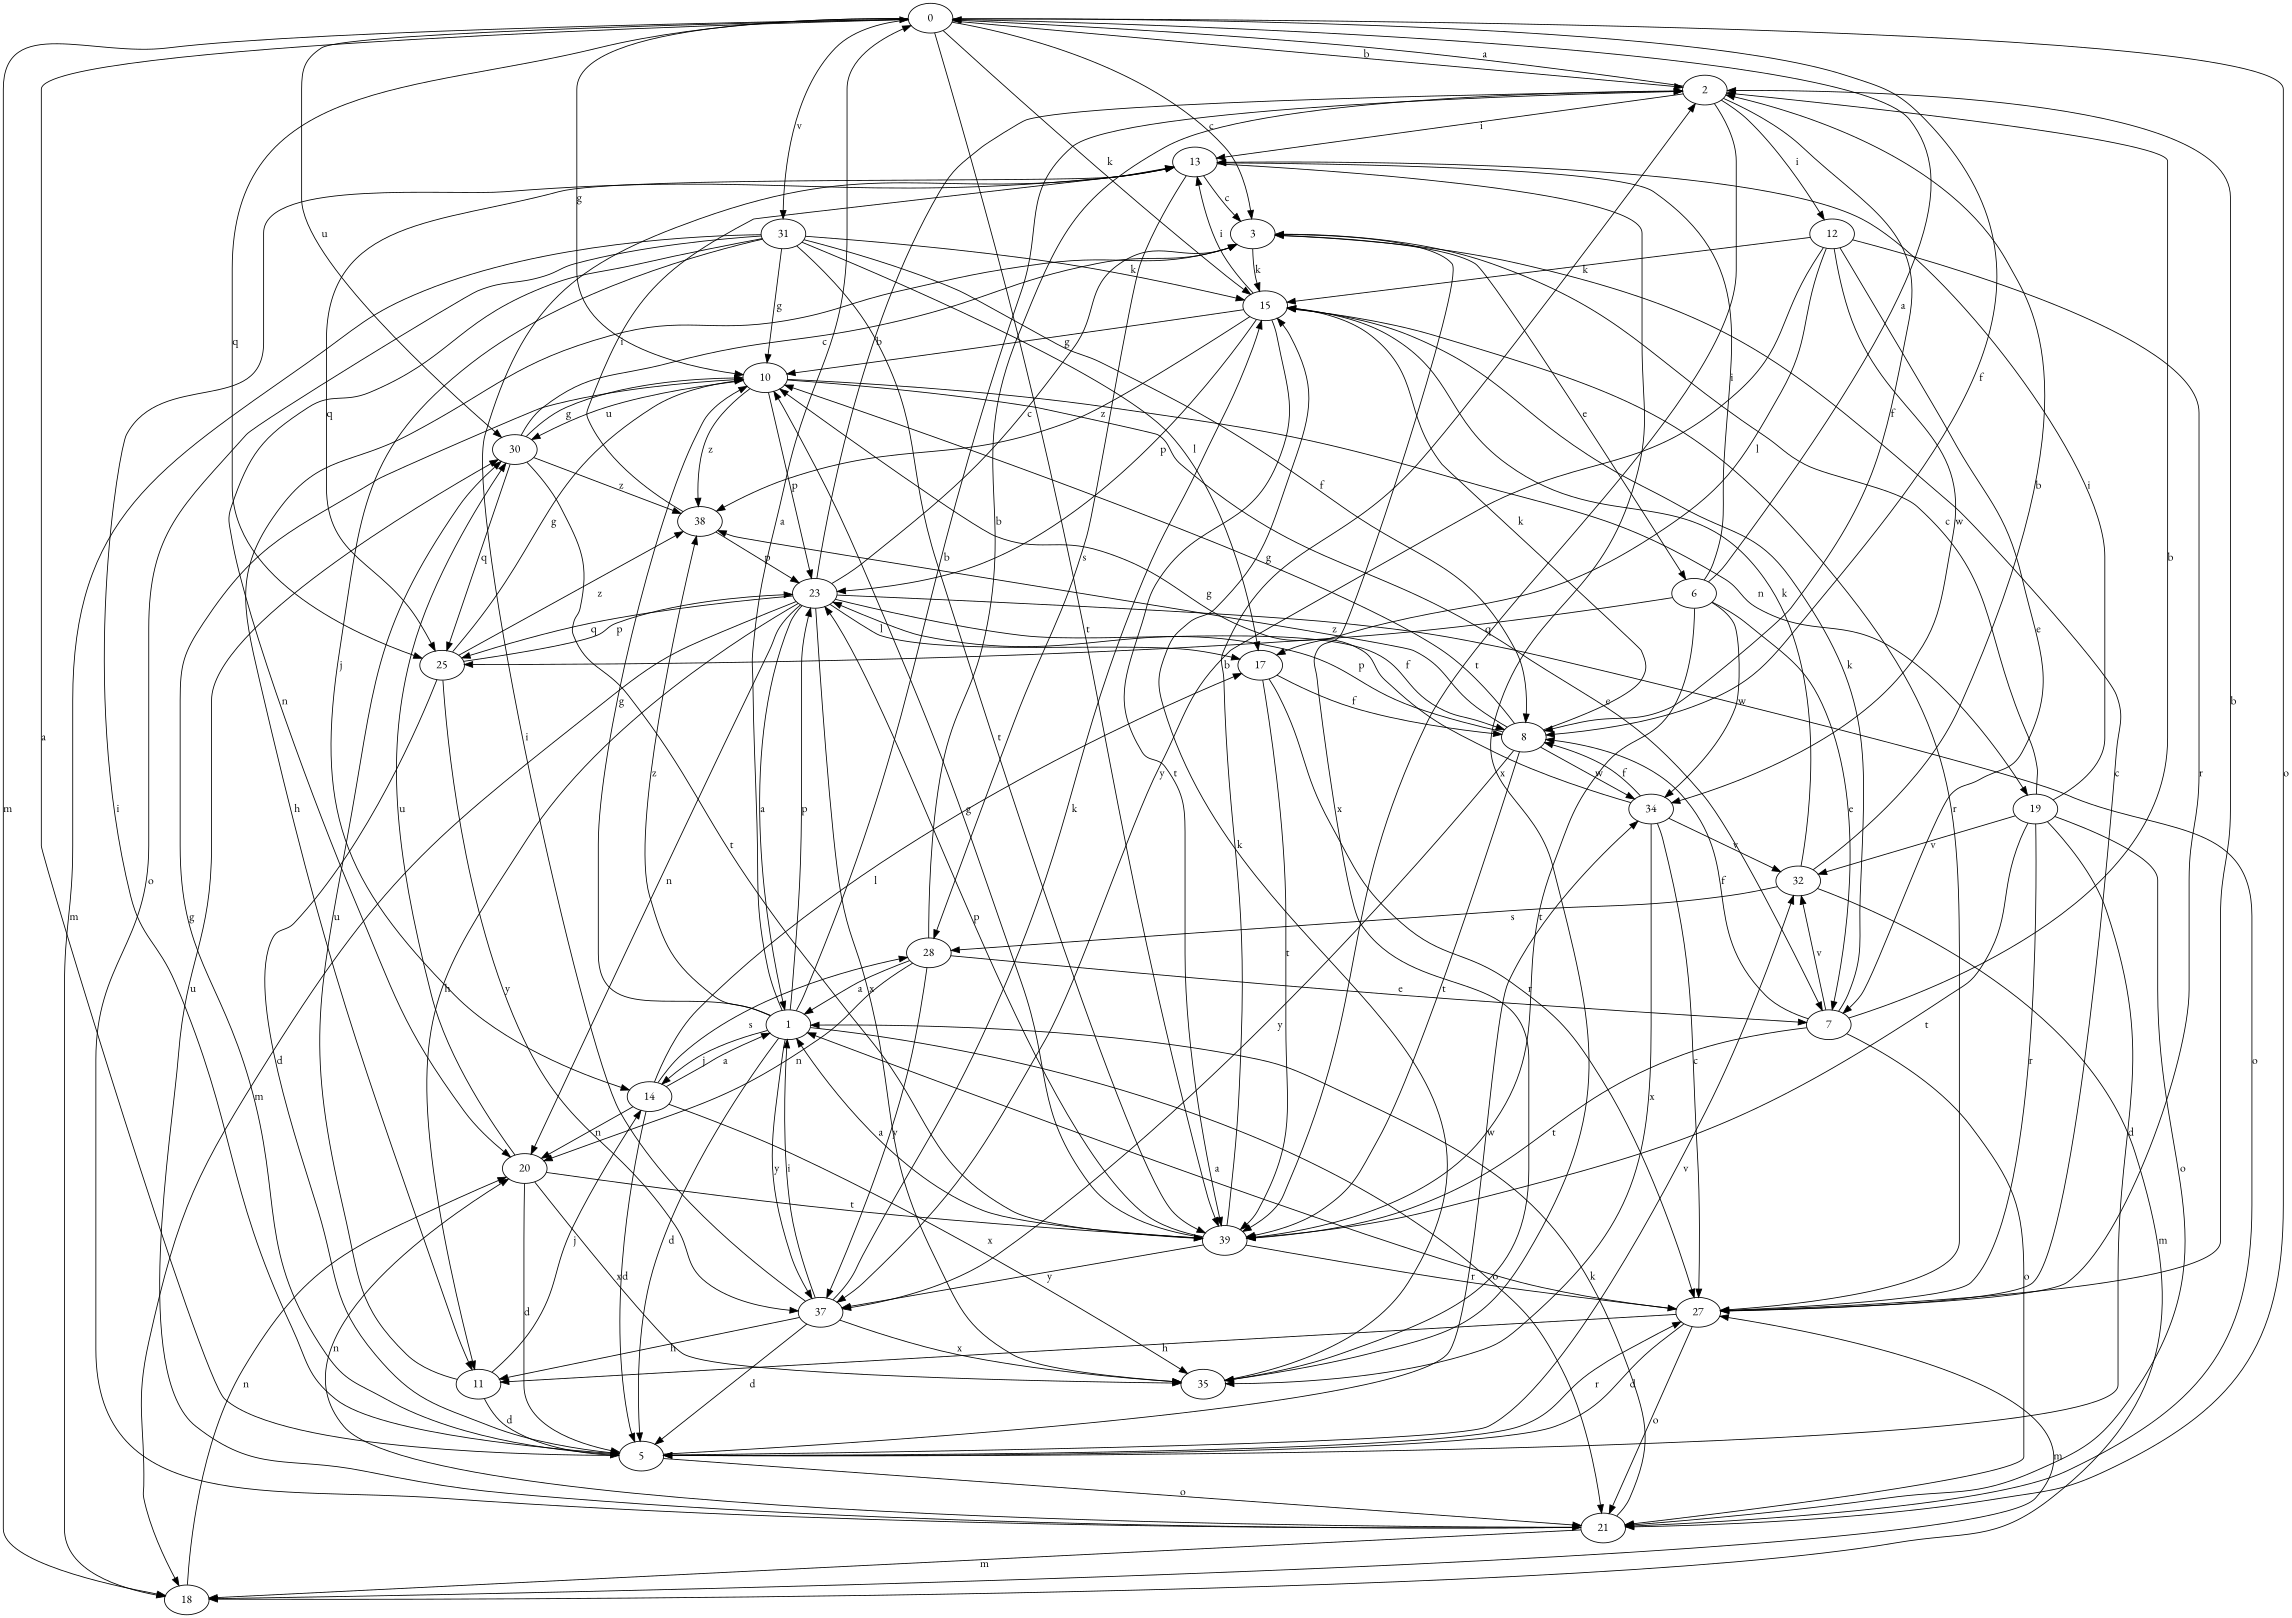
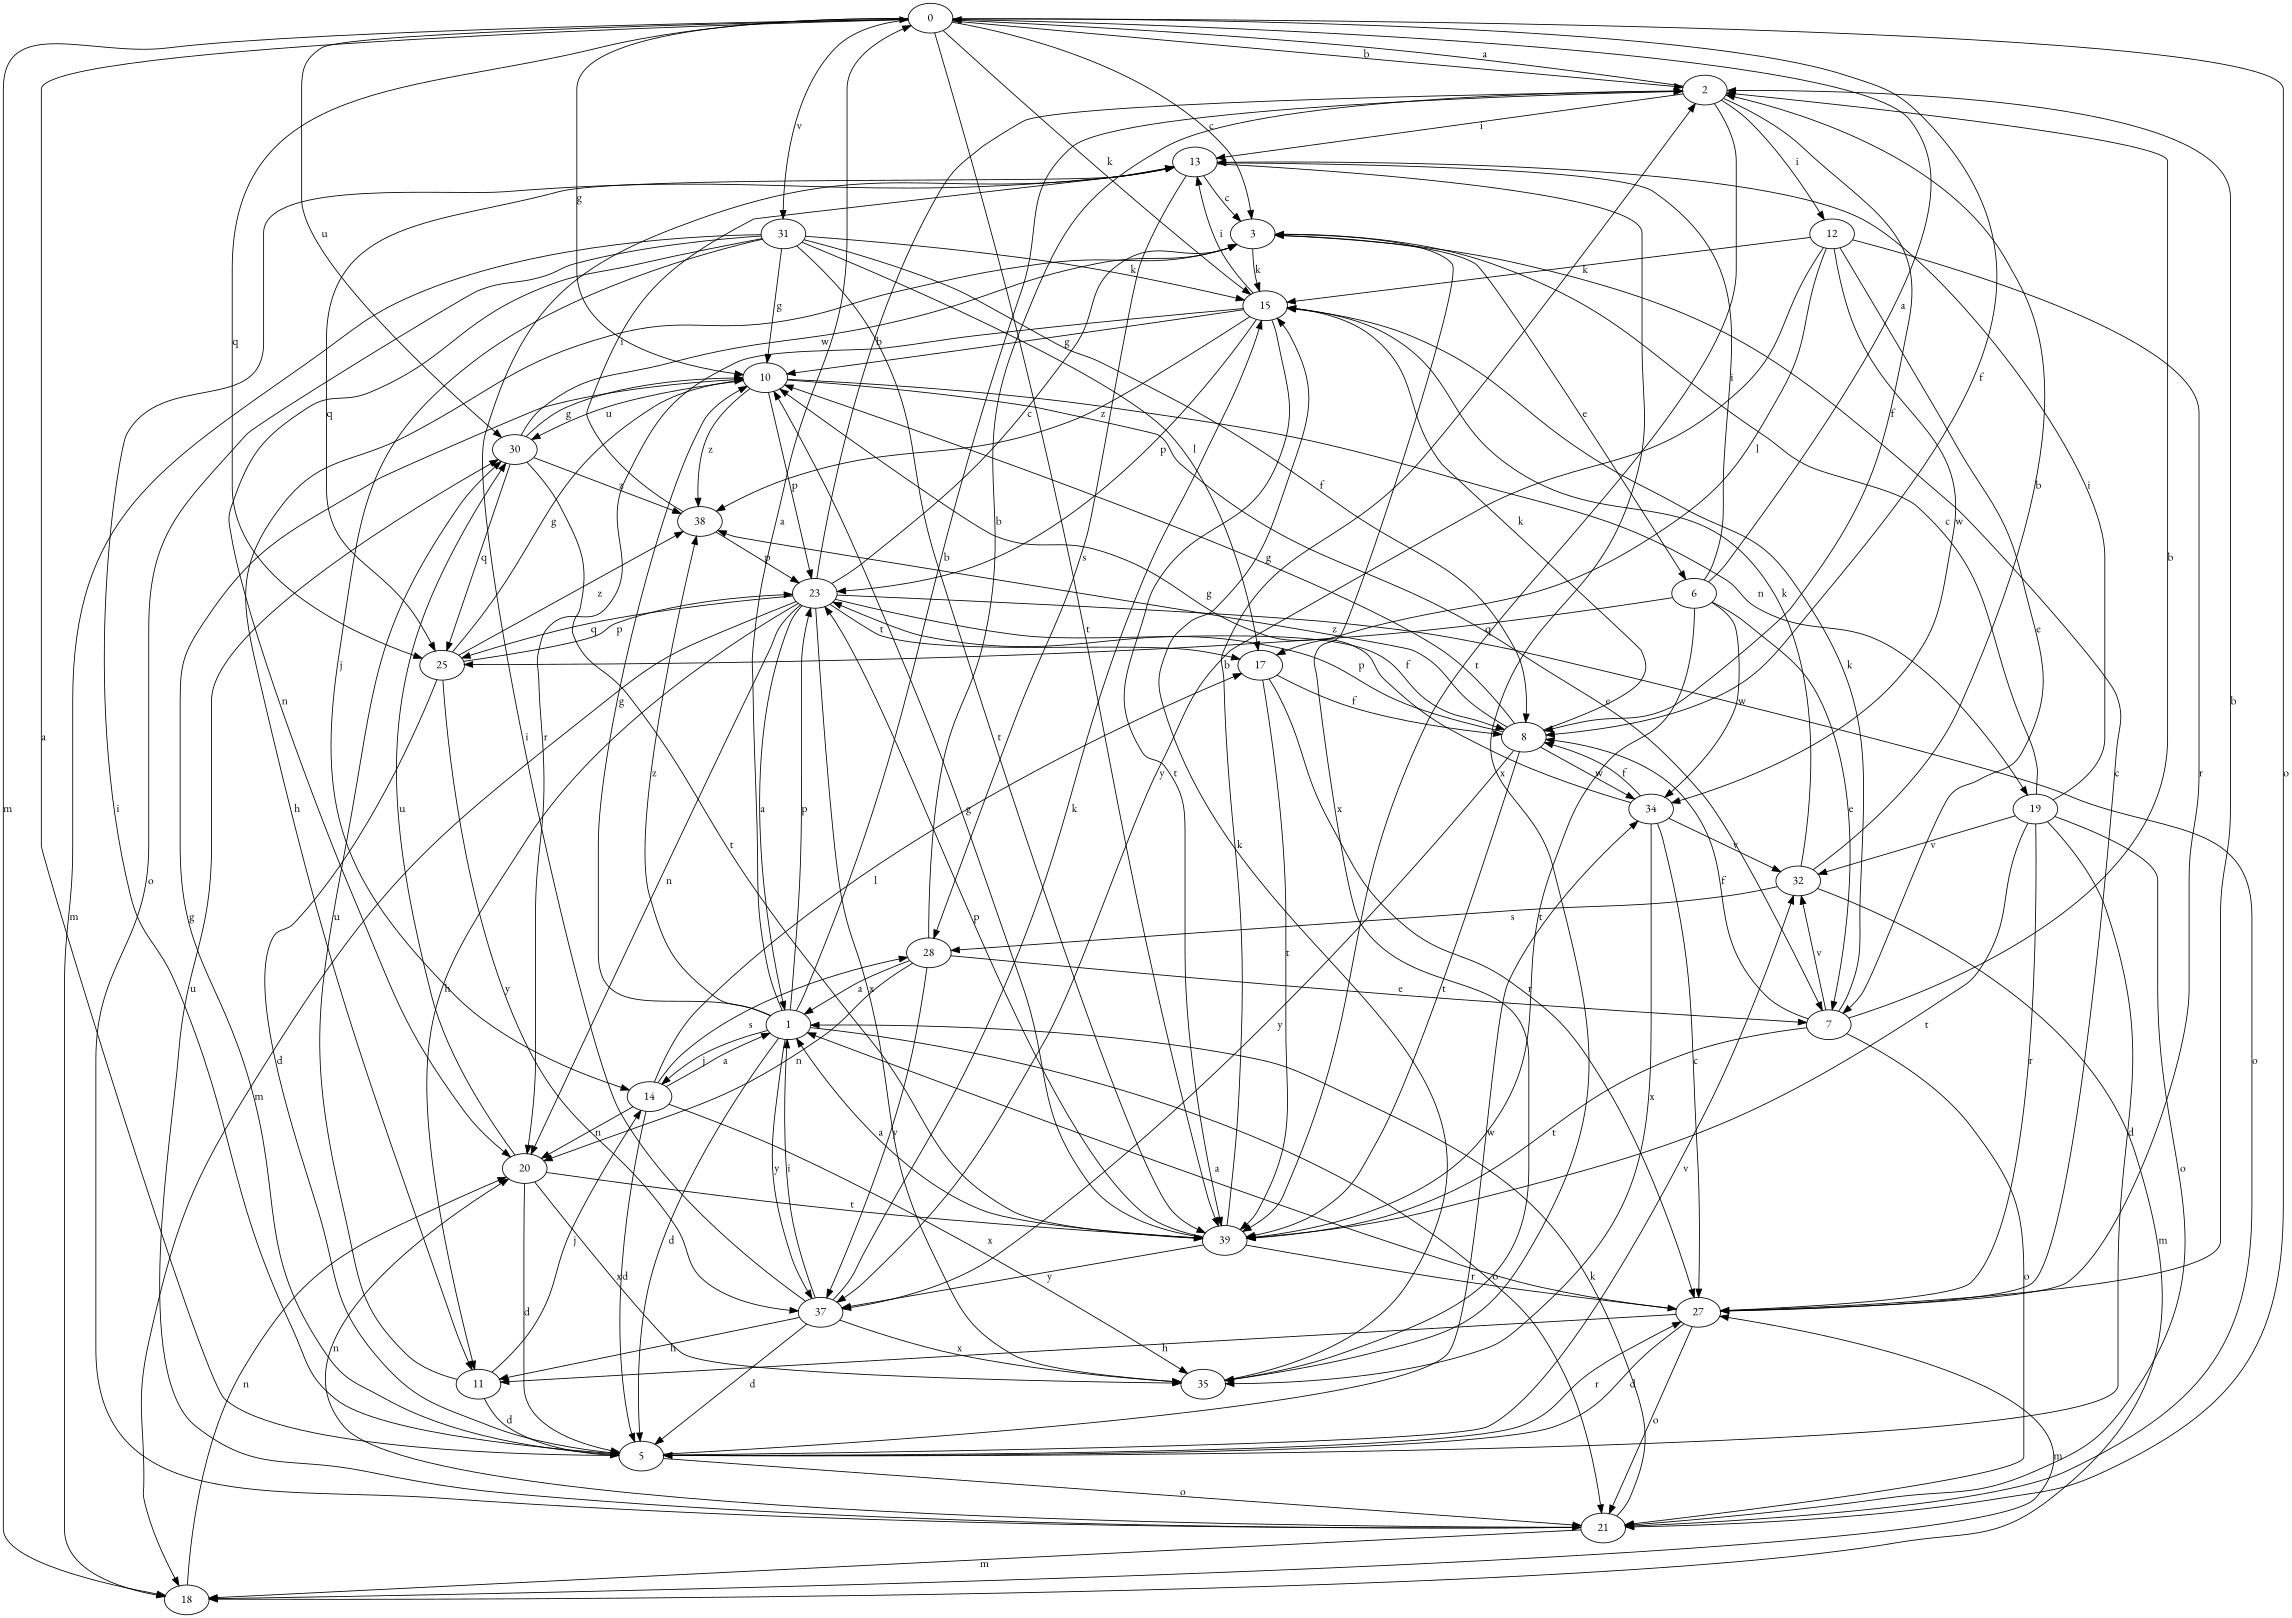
(825, 342) -> (825, 342)
(882, 629) -> (882, 629)
(1921, 710) -> (619, 500)
